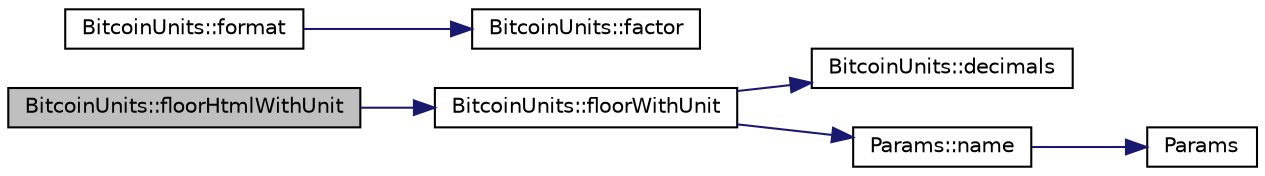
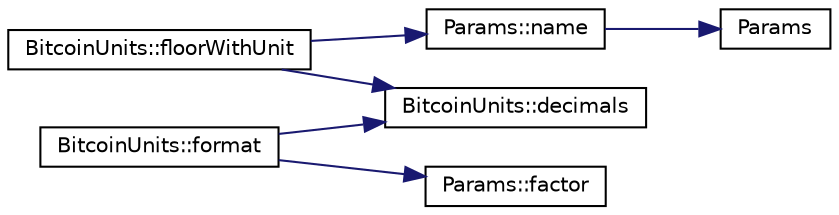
(586, 29) -> (516, 186)
(184, 108) -> none
none -> (321, 129)
